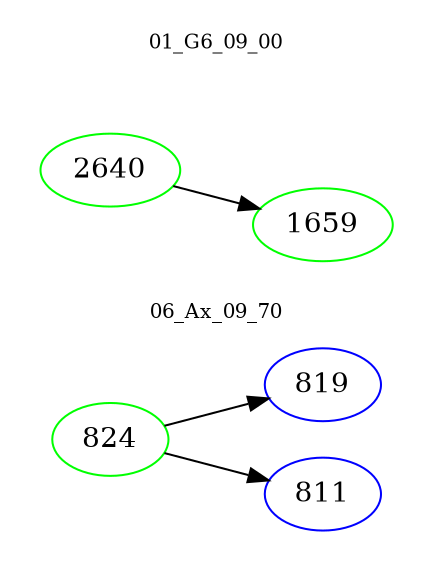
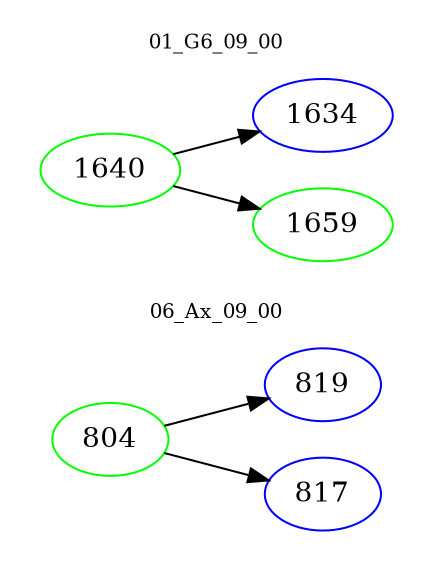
none -> (323, 115)
(110, 170) -> (110, 170)
(217, 313) -> (217, 313)
(110, 439) -> (110, 439)
(323, 494) -> (323, 494)
